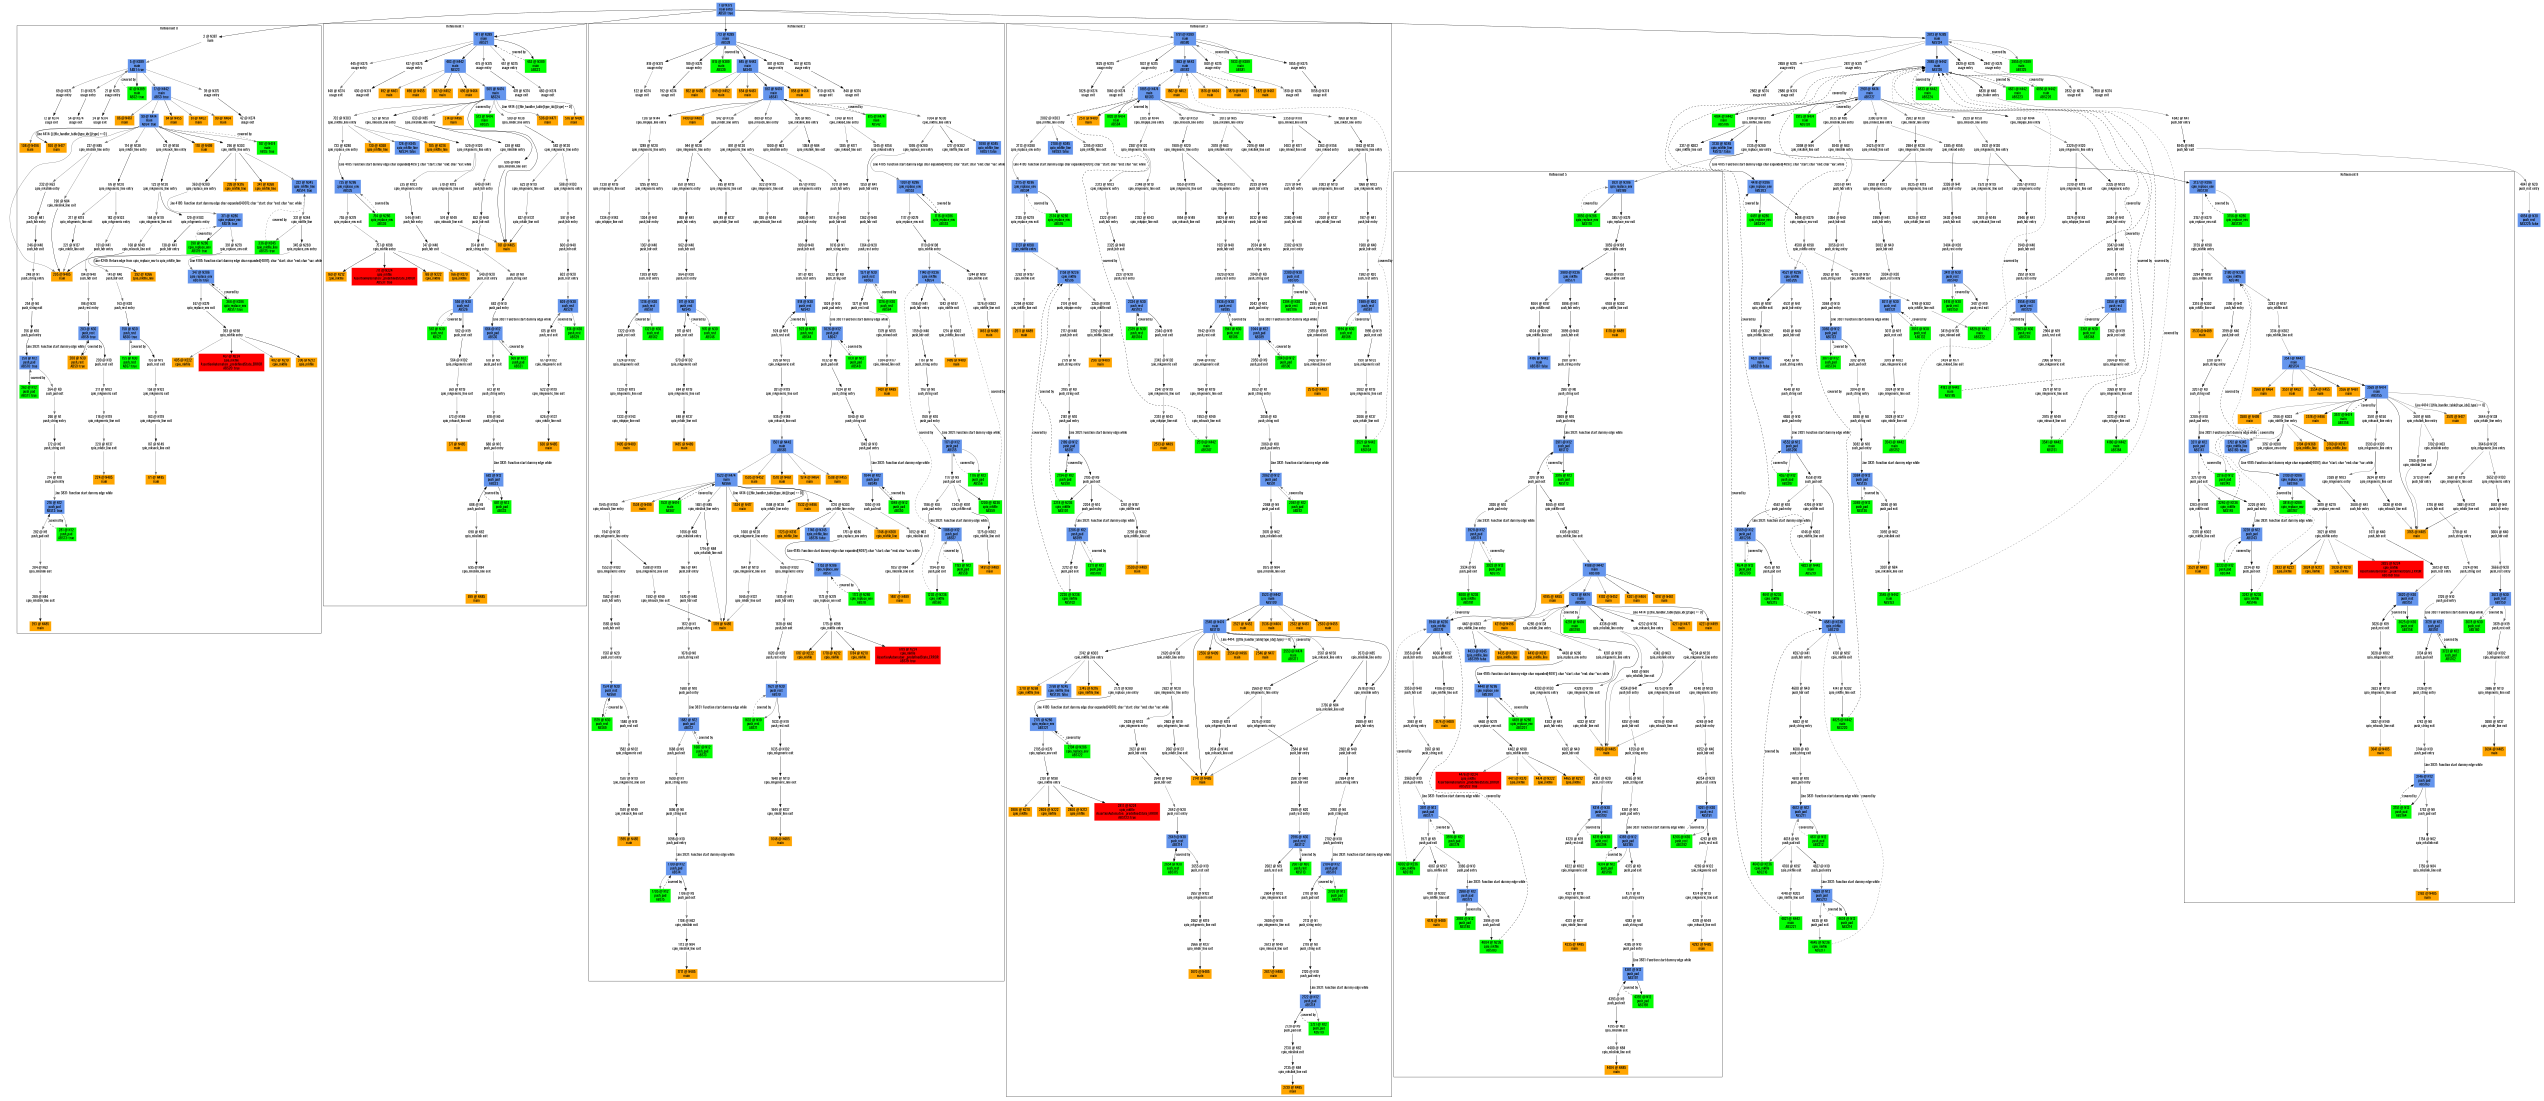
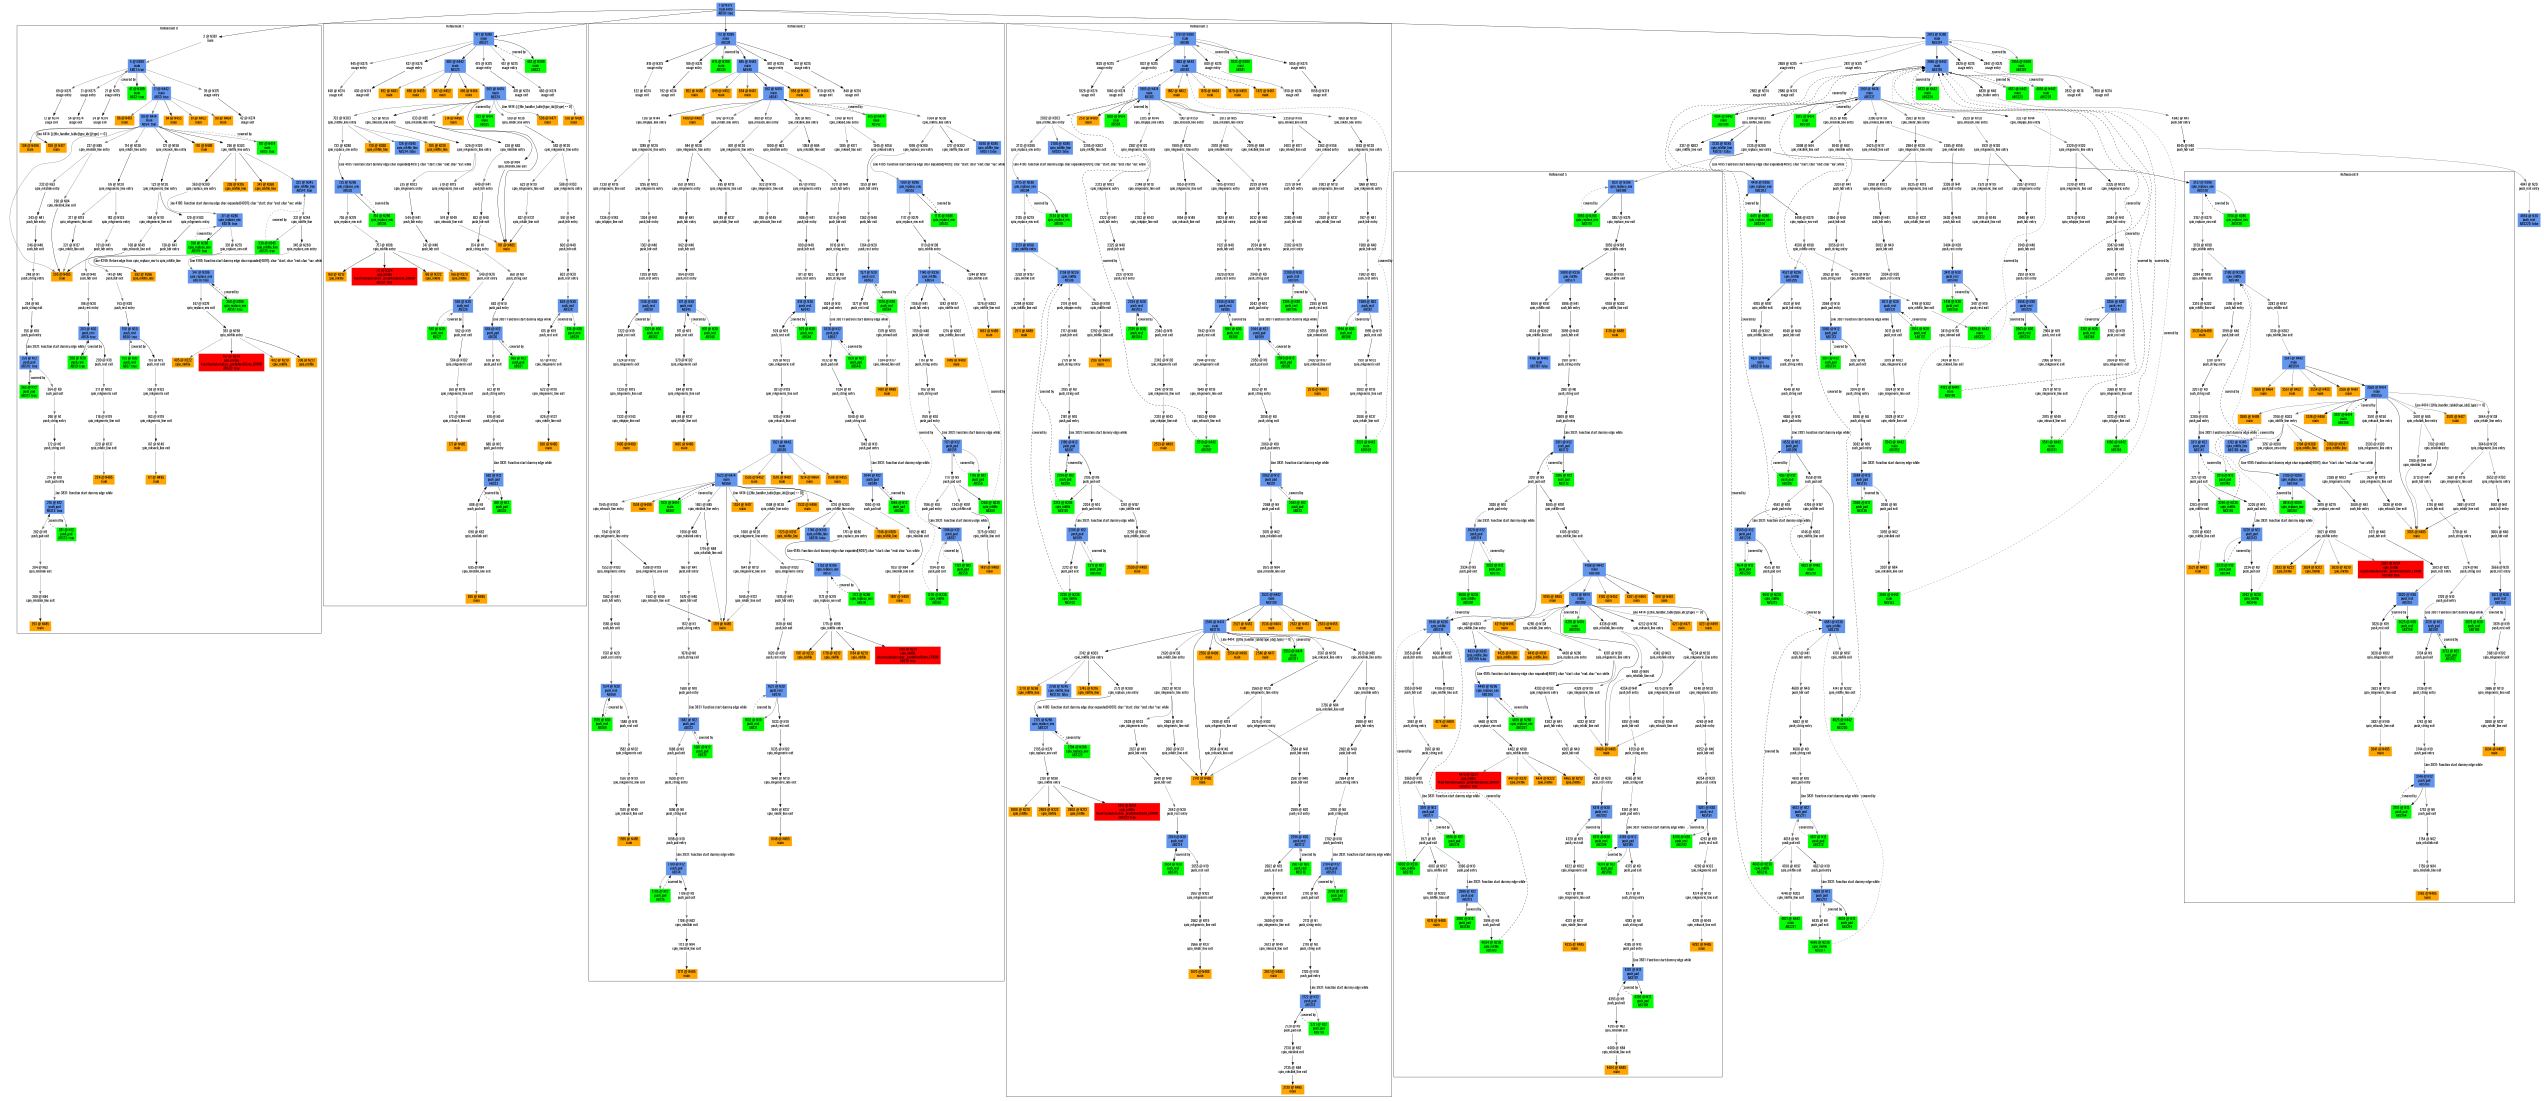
(78, 363) -> (78, 363)
none -> (2428, 492)
(1328, 637) -> (1294, 636)
